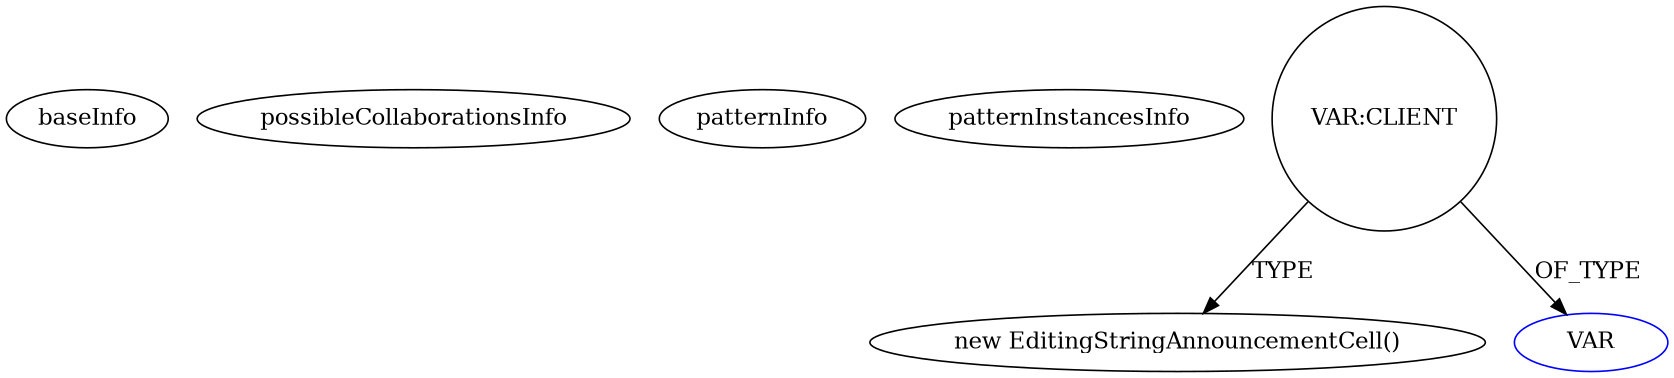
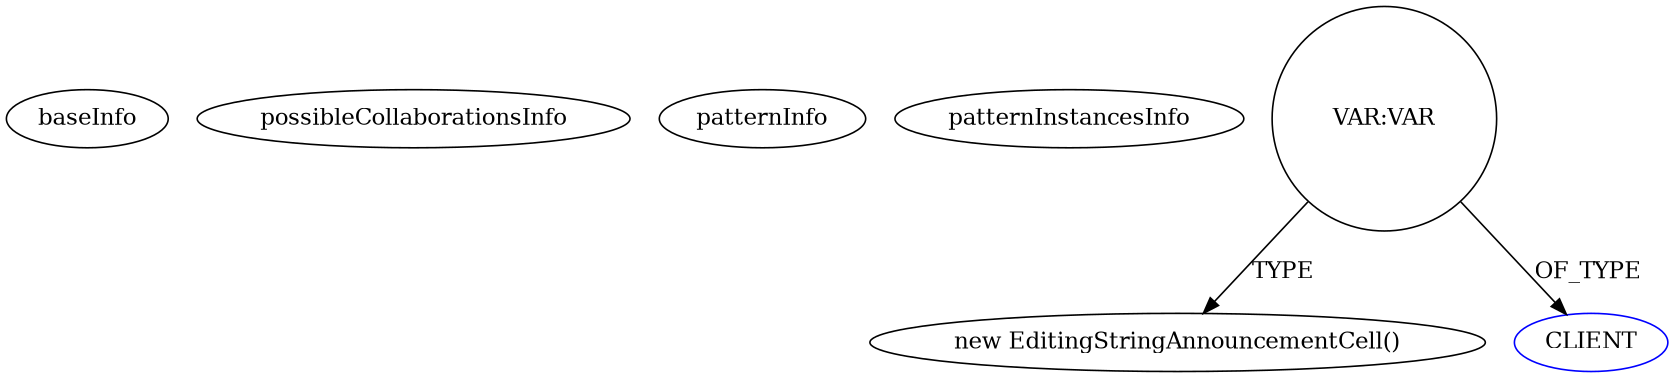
(1384, 119) -> (1384, 119)
(1591, 342) -> (1591, 342)
